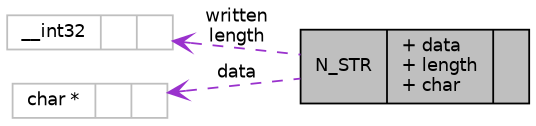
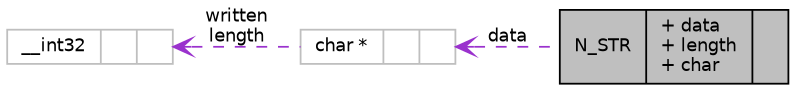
(246, 49) -> (246, 47)
